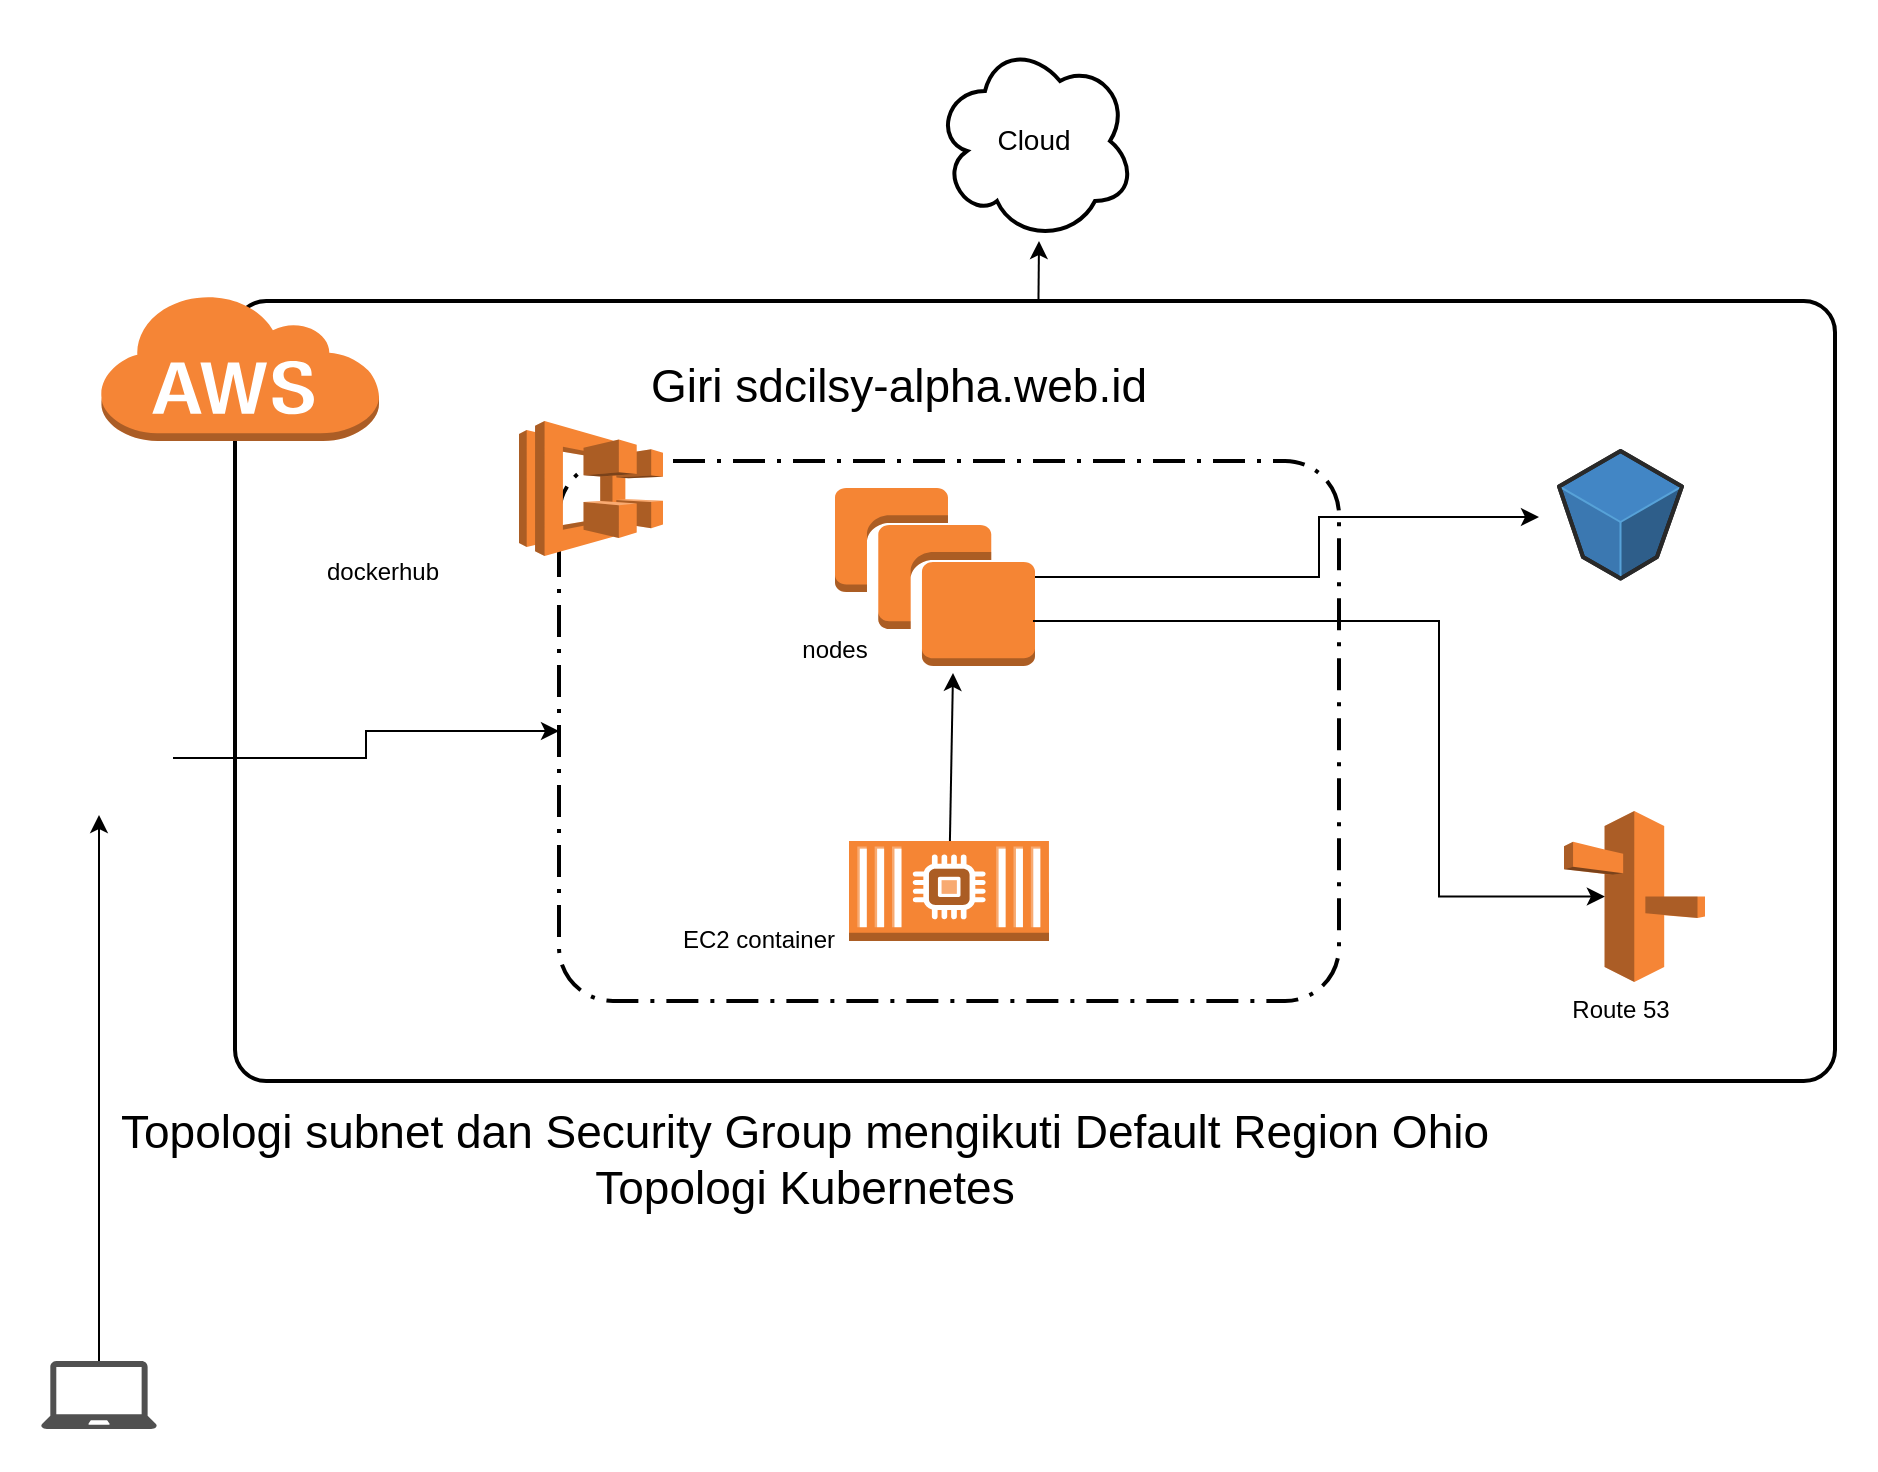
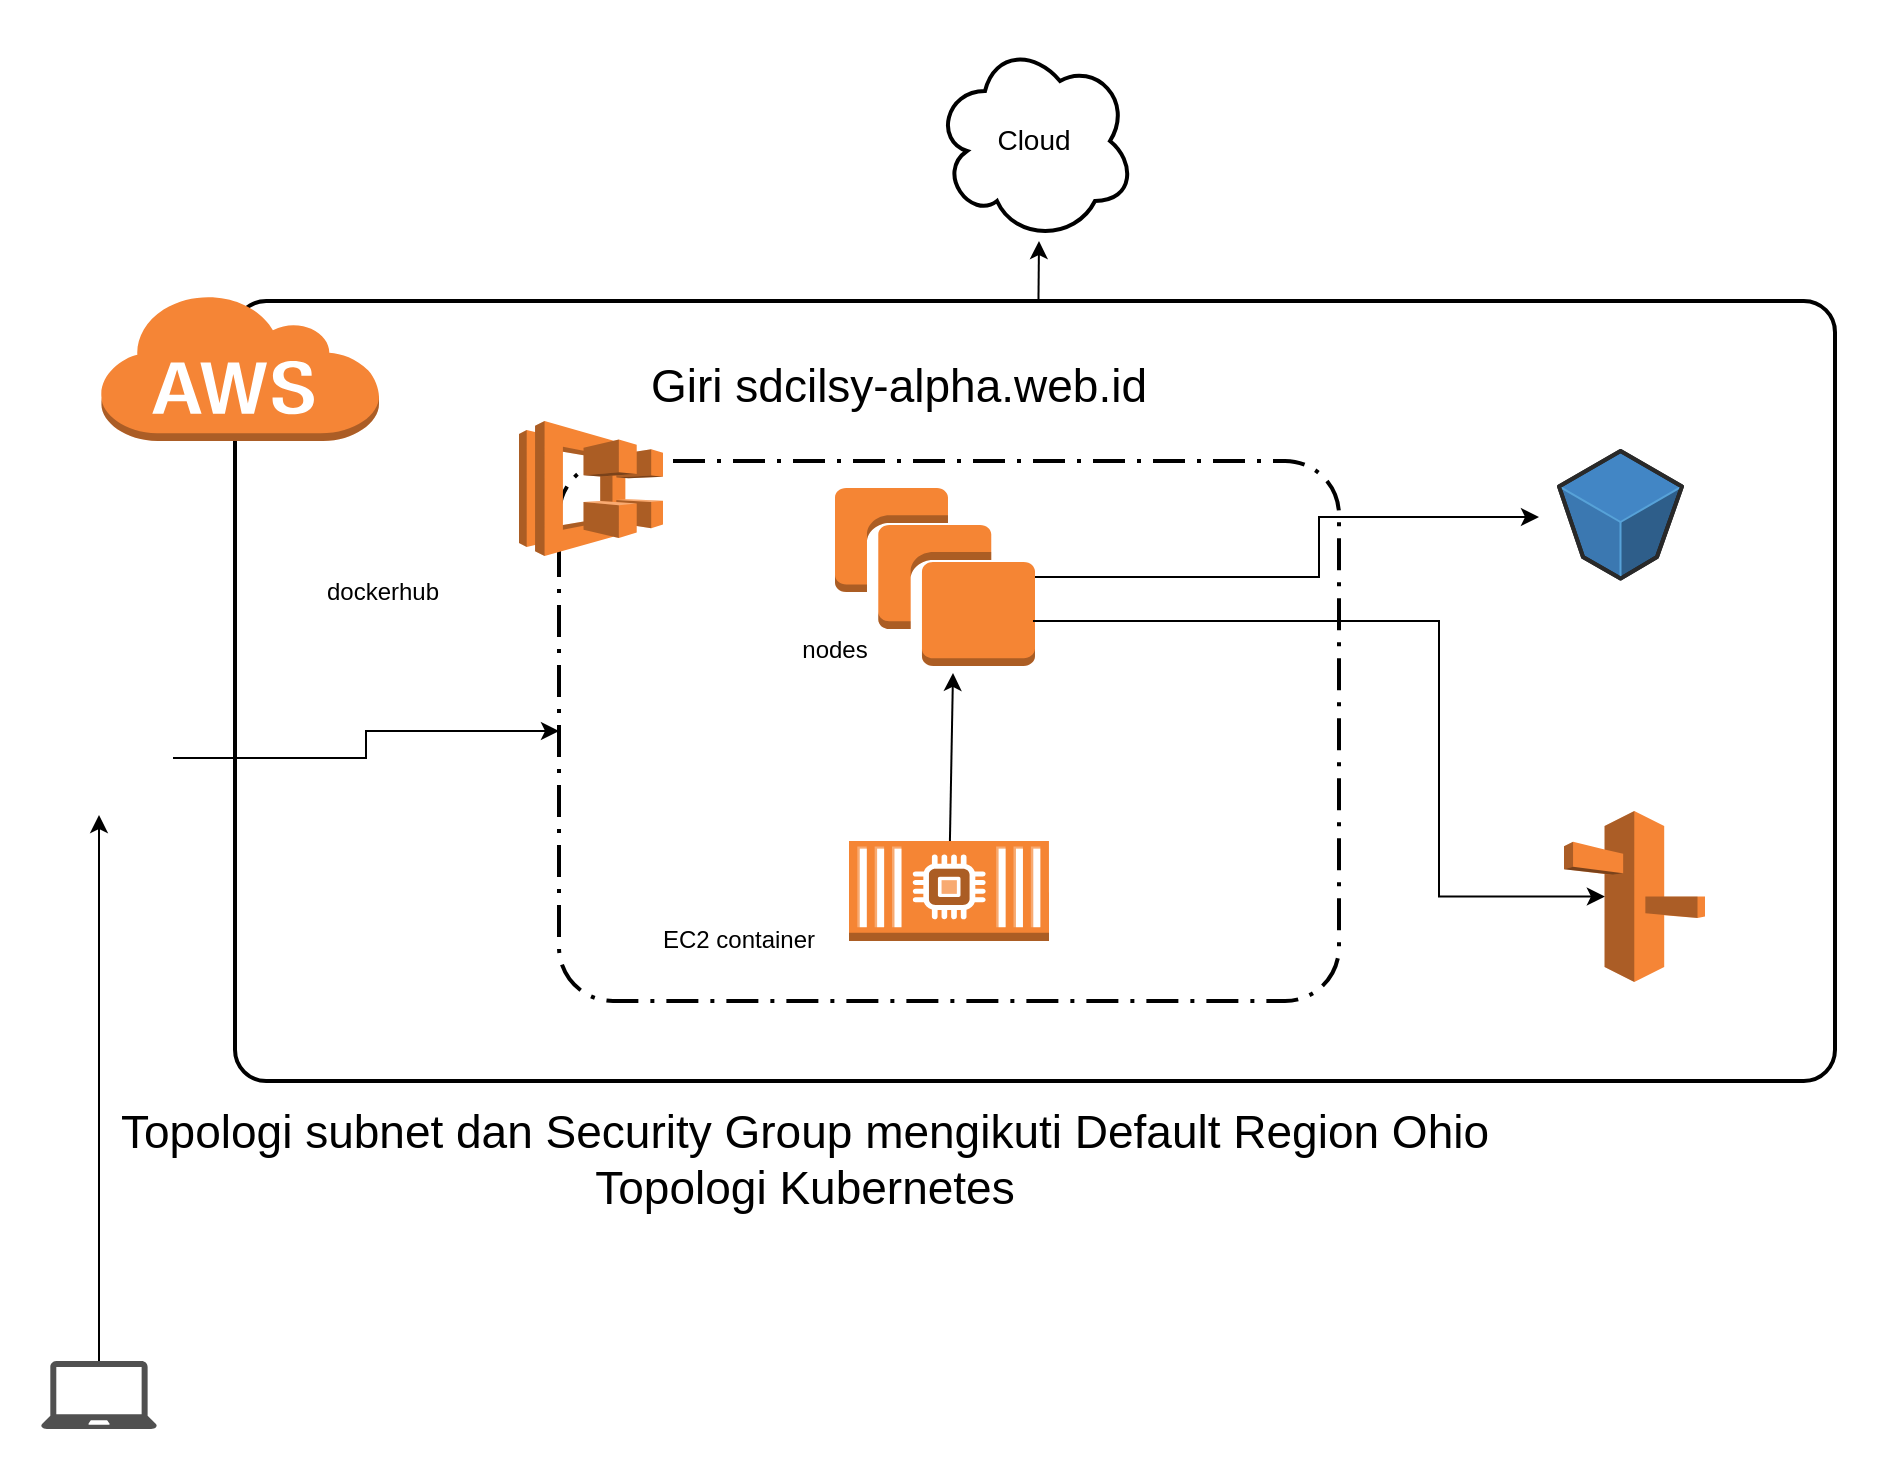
(383, 586) -> (383, 606)
(759, 941) -> (739, 941)
(1621, 1011) -> none
